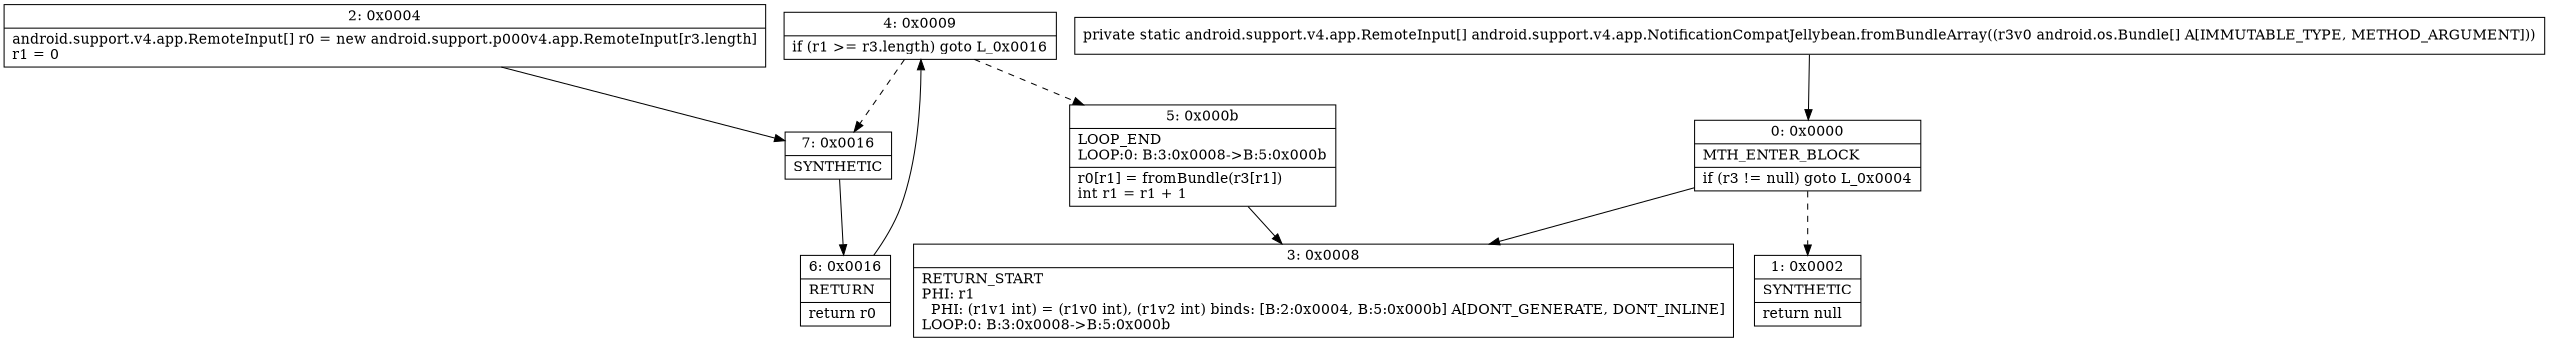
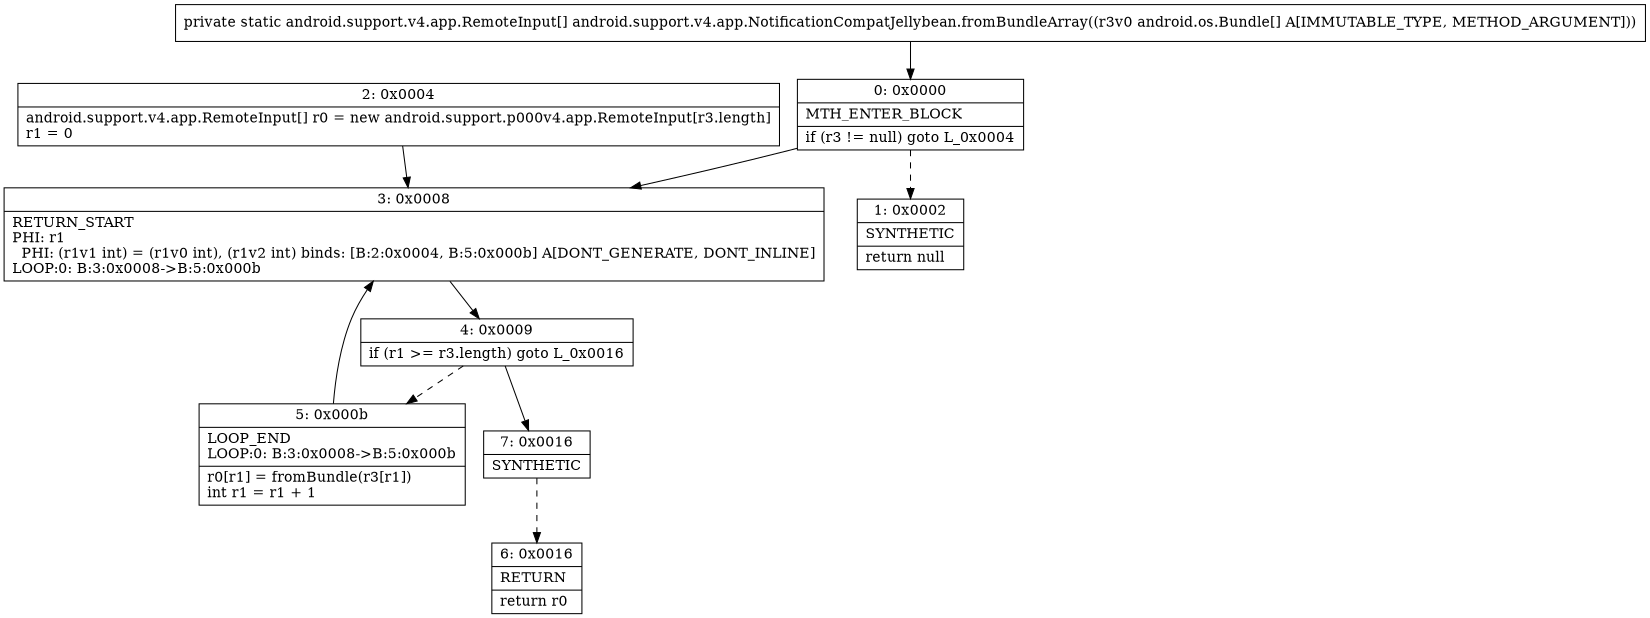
(882, 91) -> (515, 393)
(638, 103) -> (405, 162)
(912, 167) -> (461, 296)
(841, 212) -> (537, 505)
